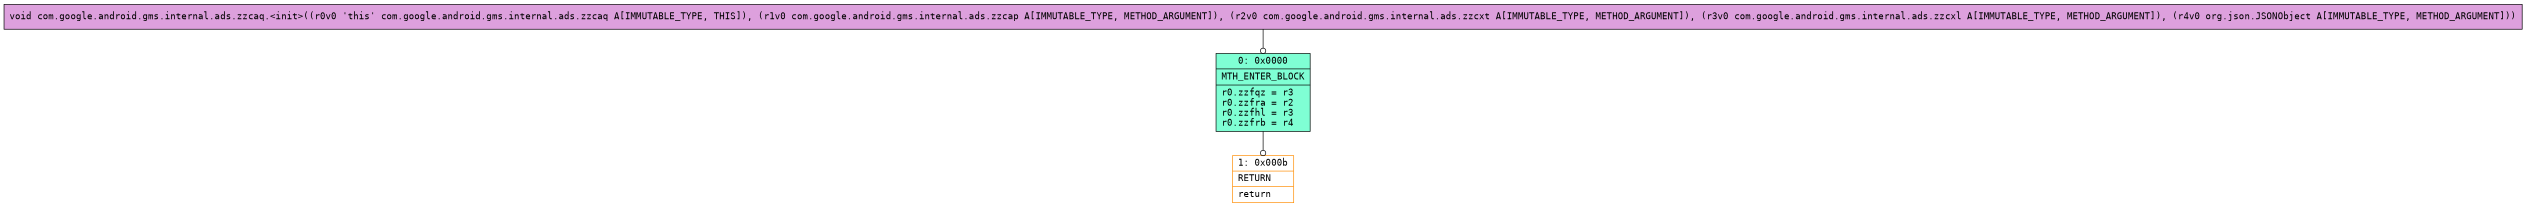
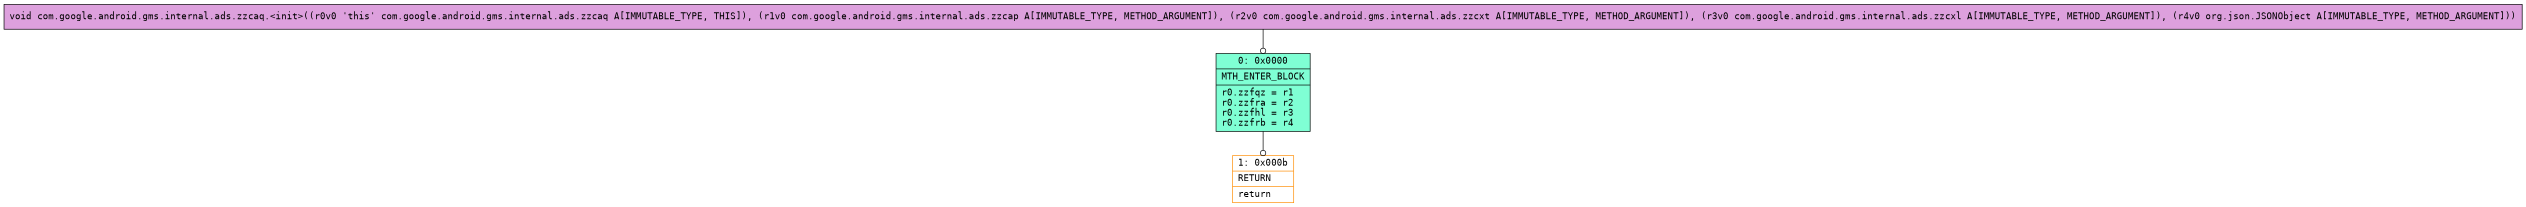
(1258, 93) -> (1258, 93)
